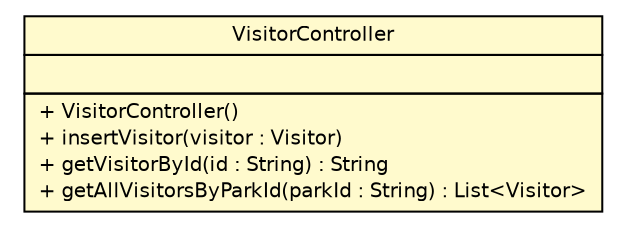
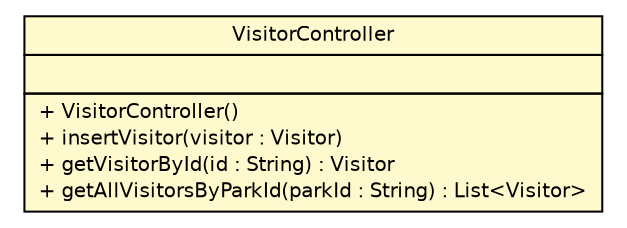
(214, 165) -> (217, 165)
